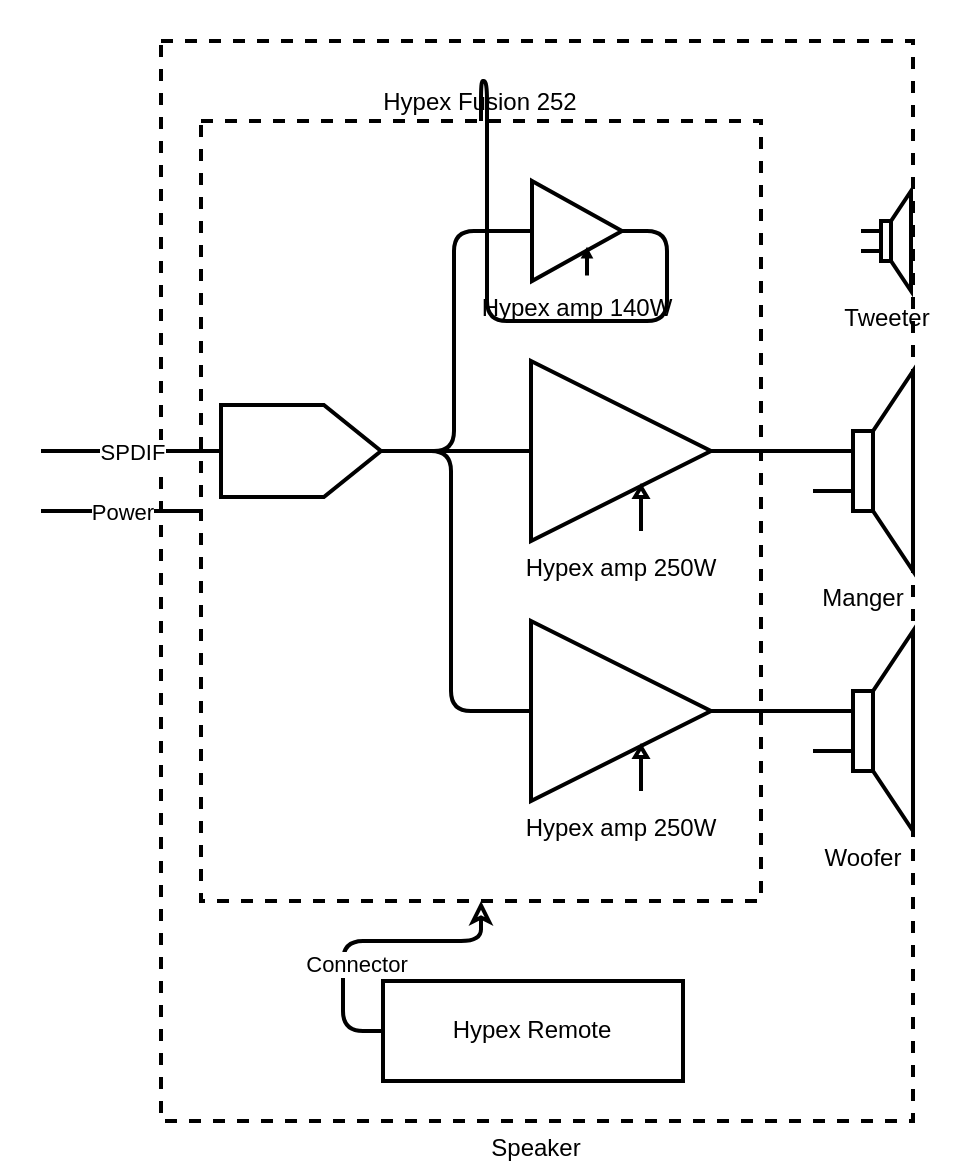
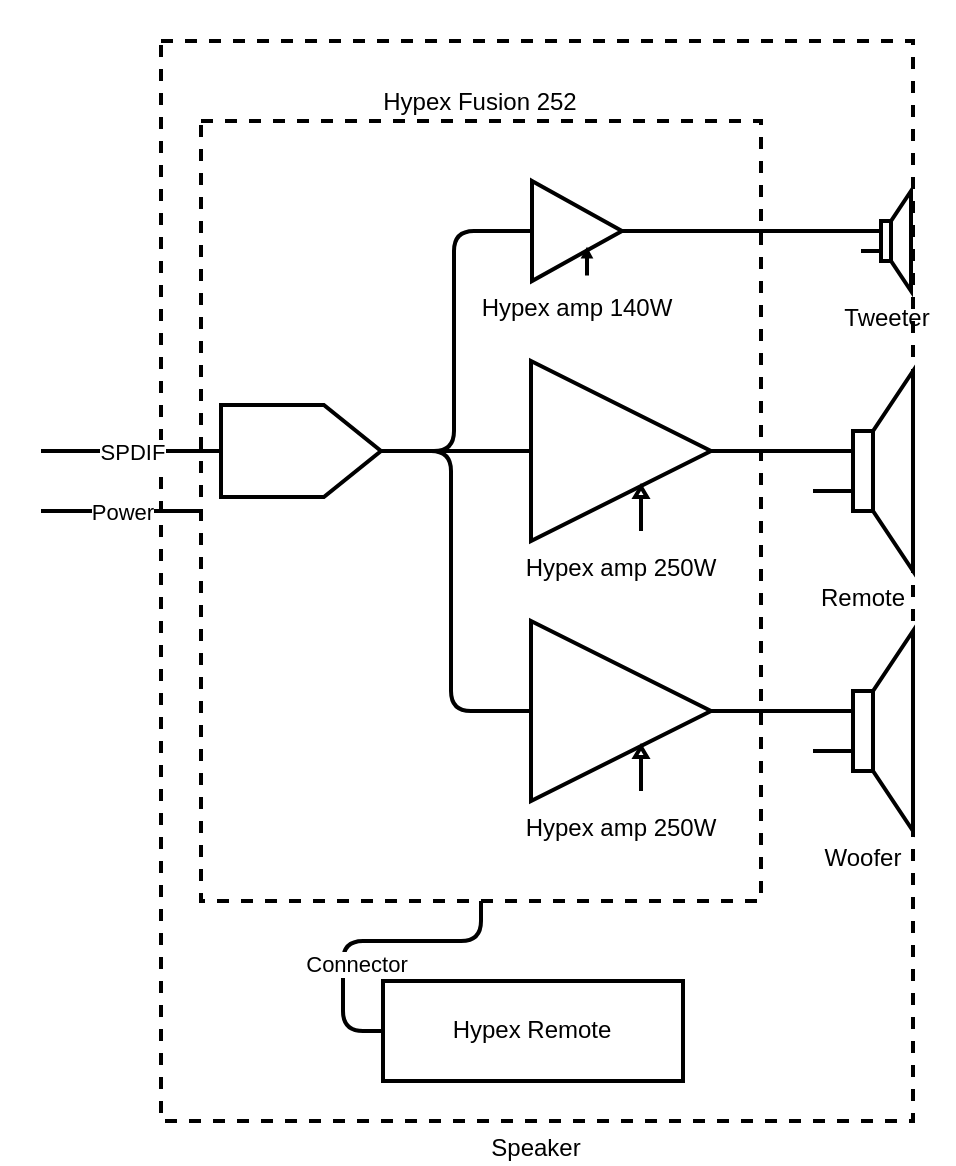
(488, 307) -> (755, 231)
(864, 599) -> (864, 599)
(481, 932) -> (481, 921)
